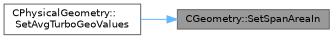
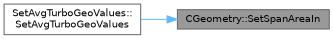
(72, 19) -> (72, 19)
